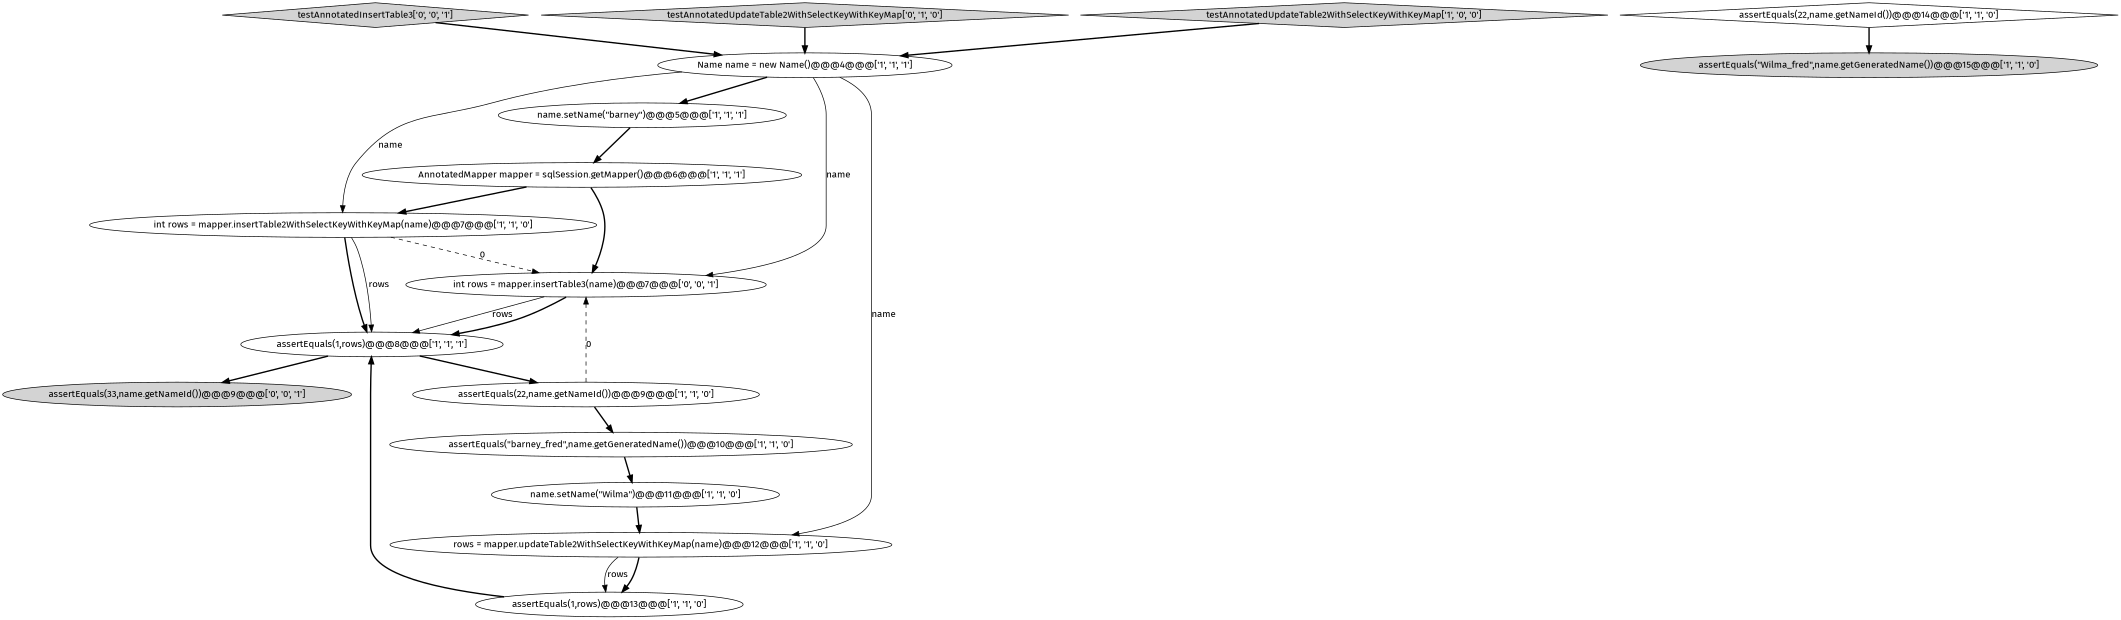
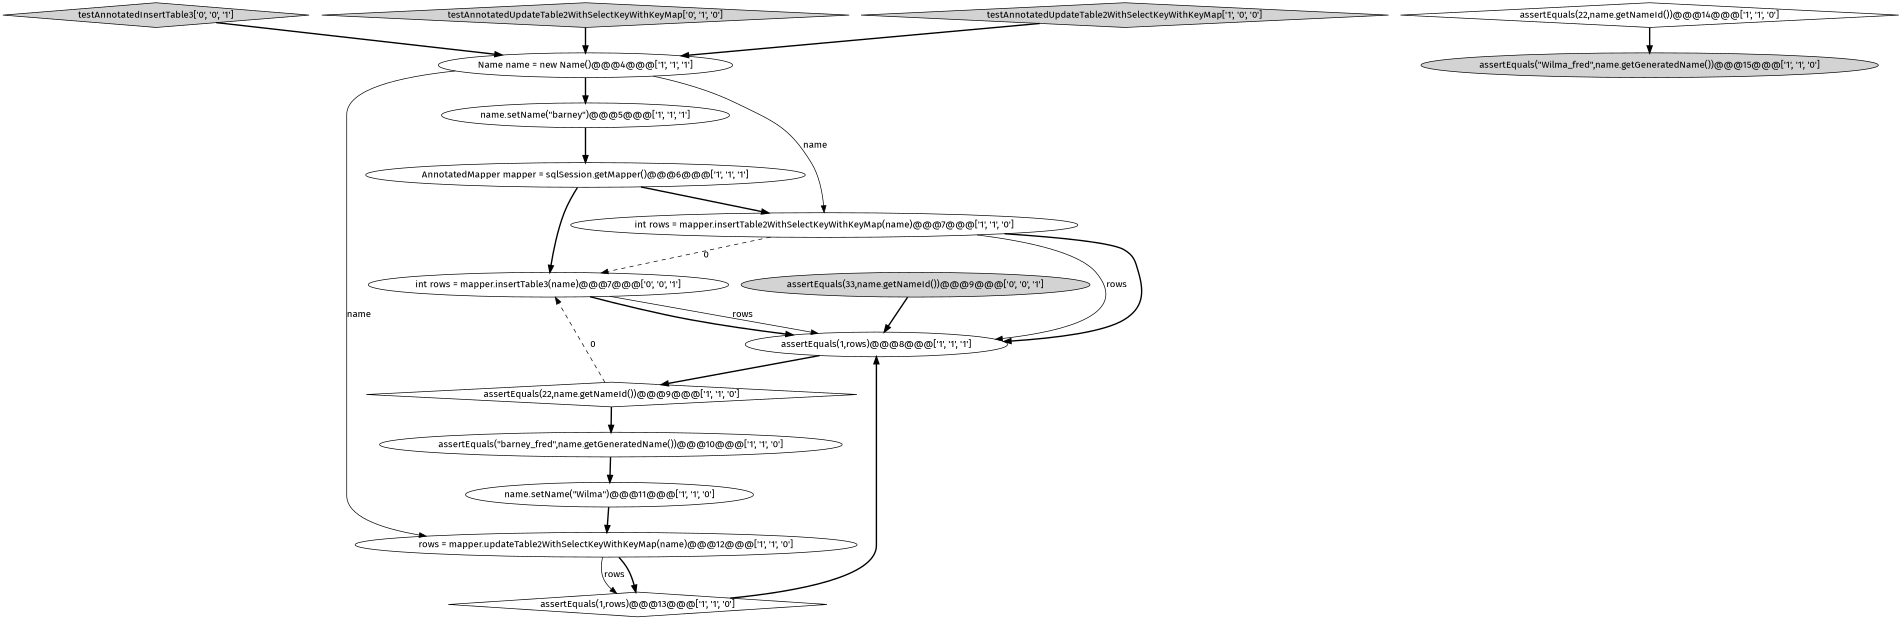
(826, 215) -> none
(278, 368) -> (898, 312)
(586, 395) -> (612, 395)
(609, 604) -> (638, 604)
